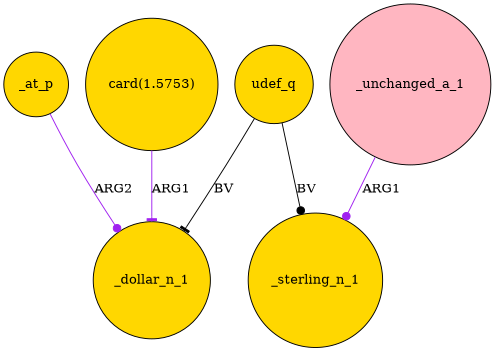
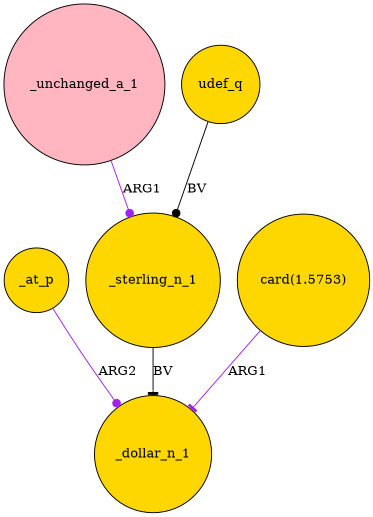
(221, 173) -> (153, 369)
